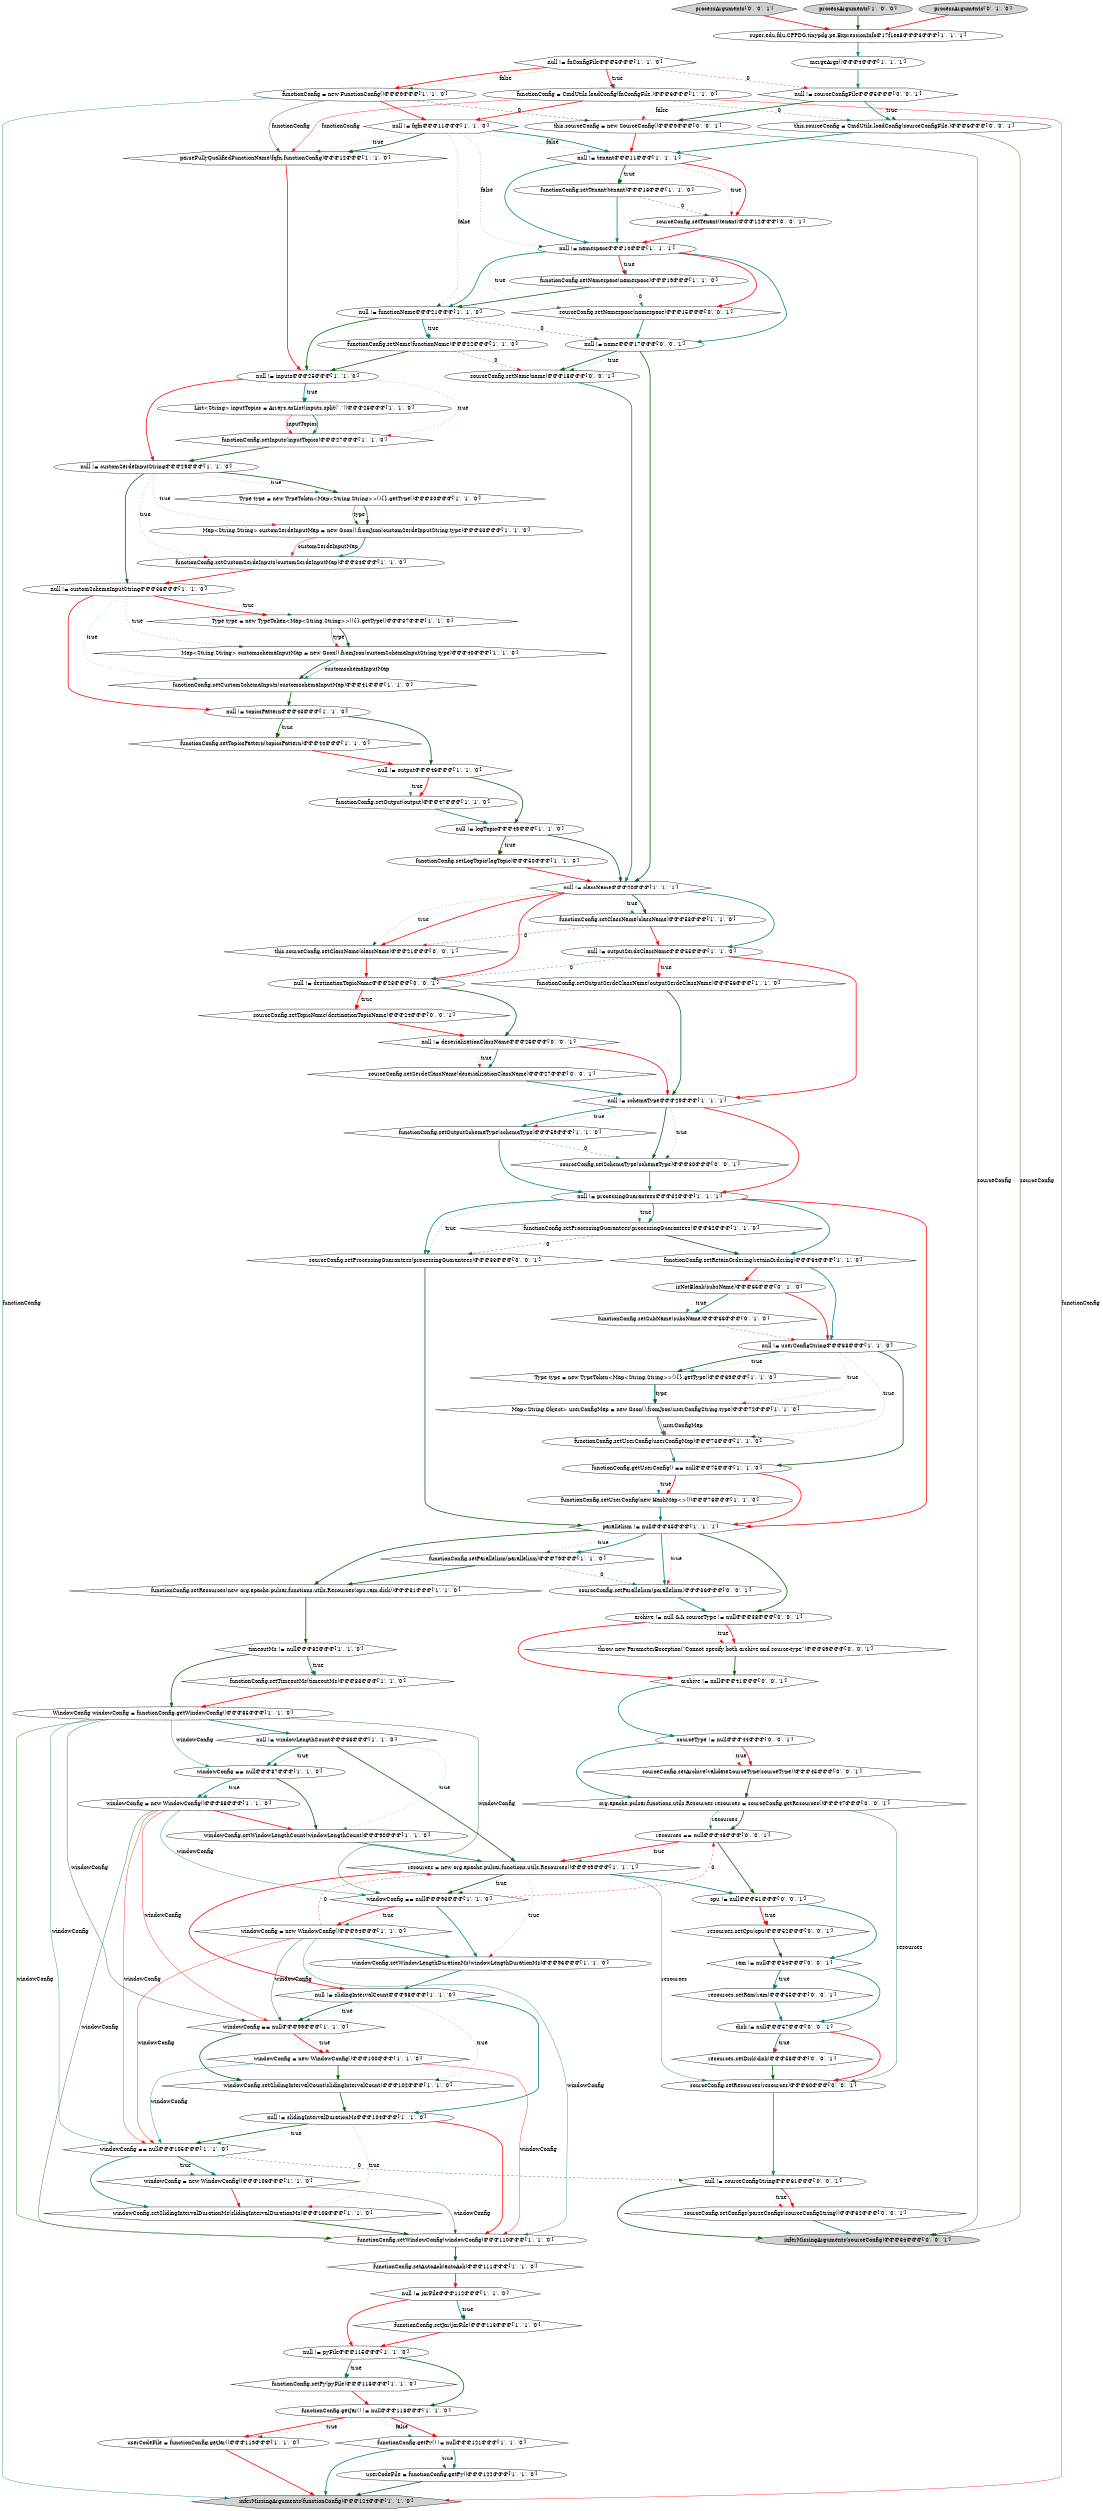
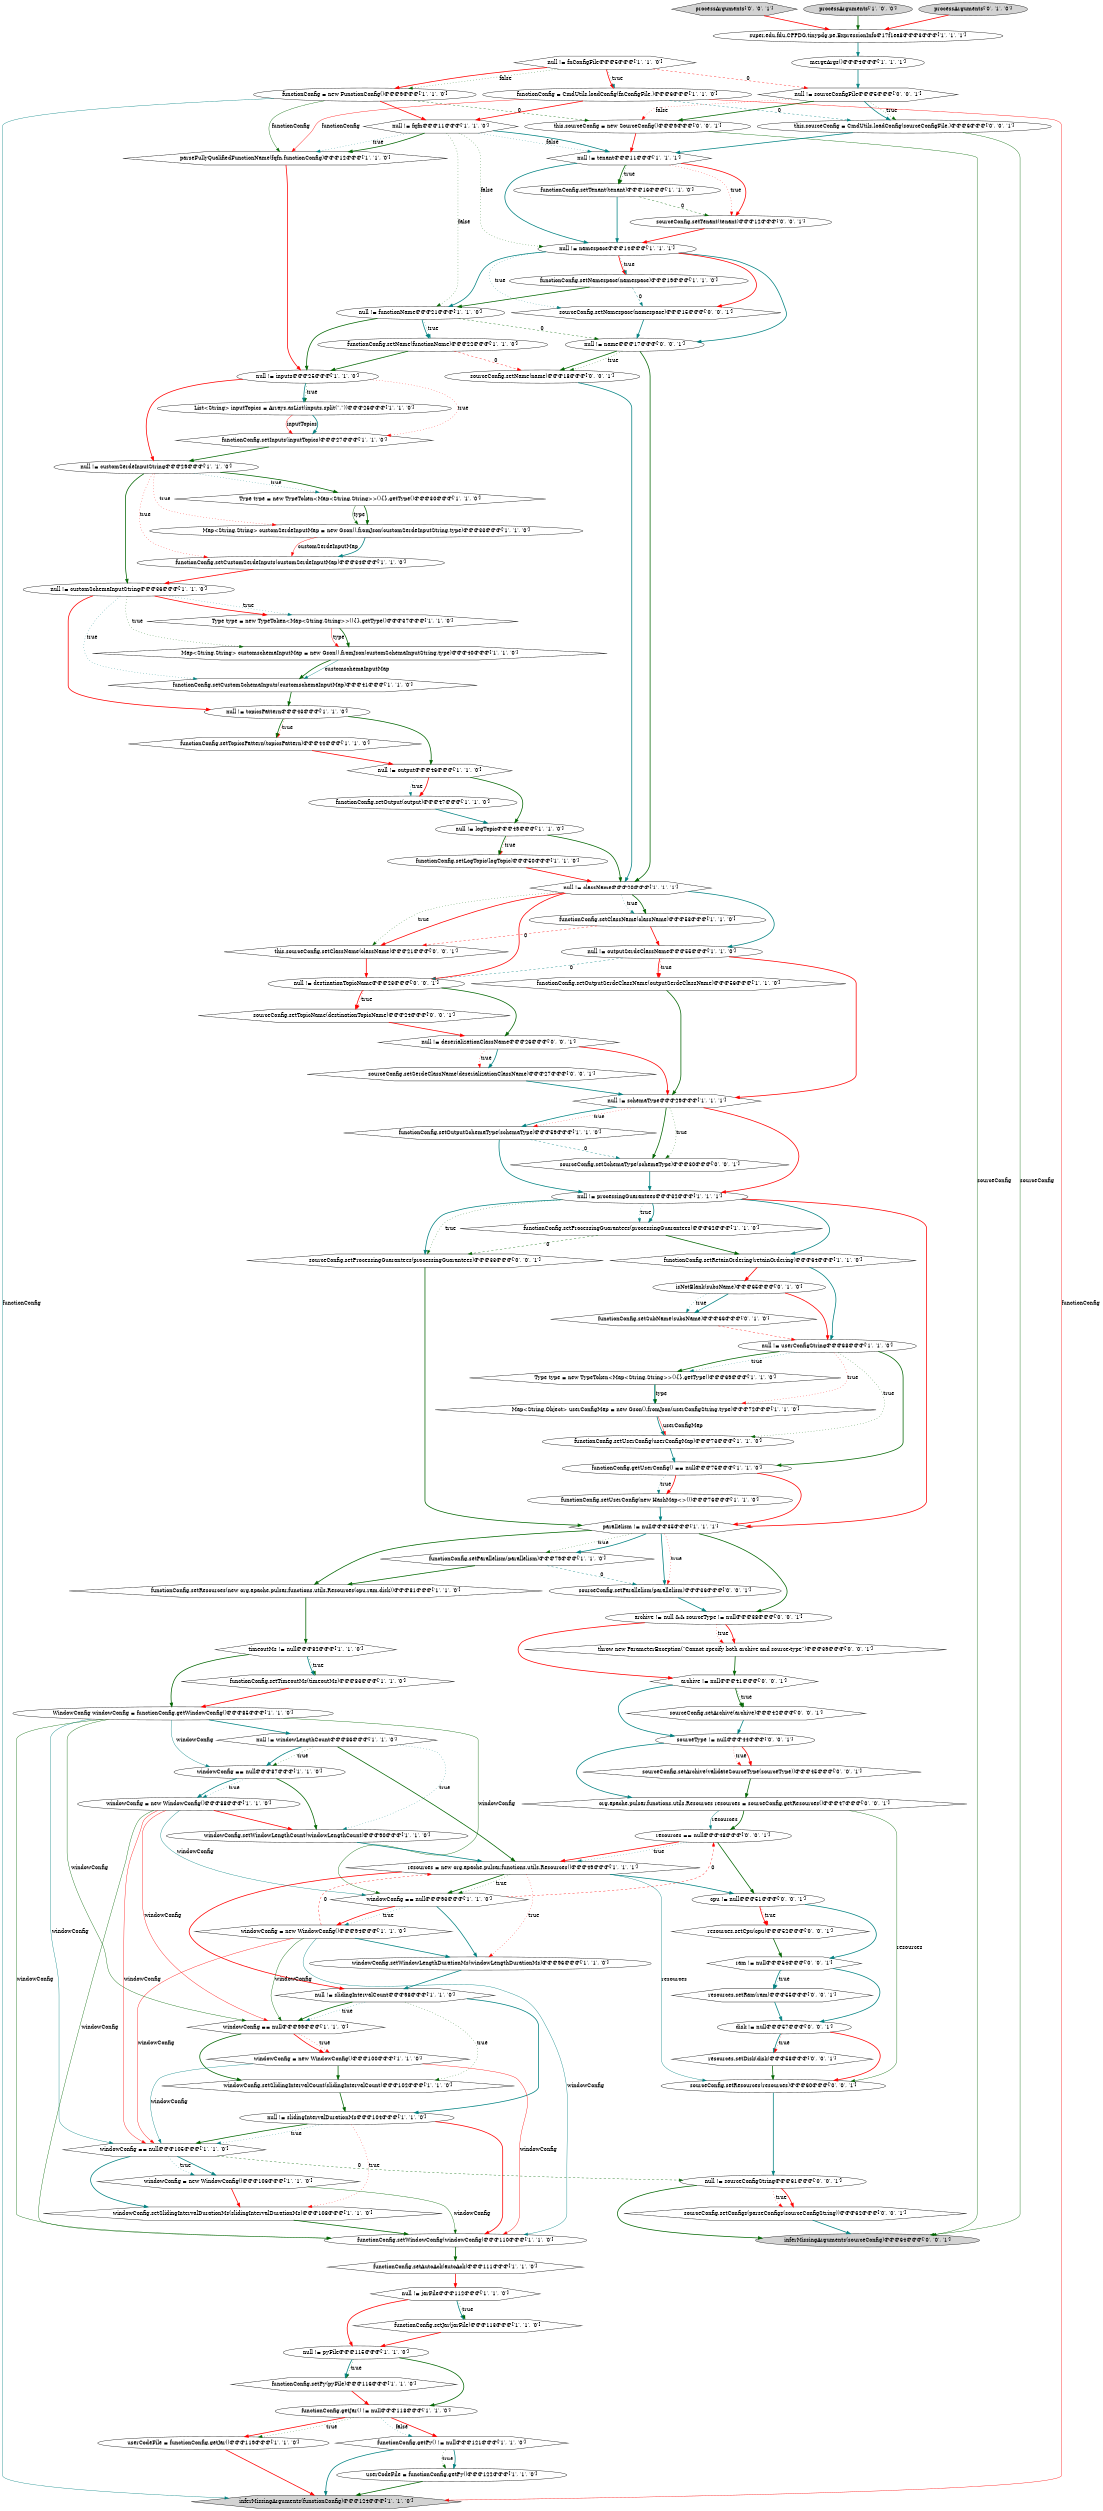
none -> (746, 1713)
